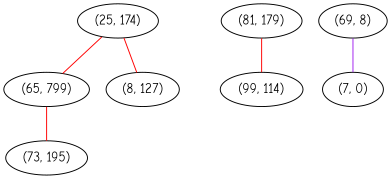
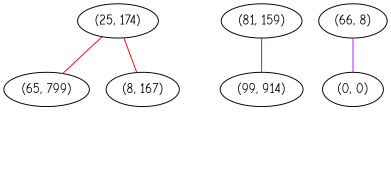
(262, 21) -> (262, 21)
(353, 21) -> (353, 21)
(143, 89) -> (143, 89)
(262, 89) -> (262, 89)
(353, 89) -> (353, 89)
(47, 158) -> none
